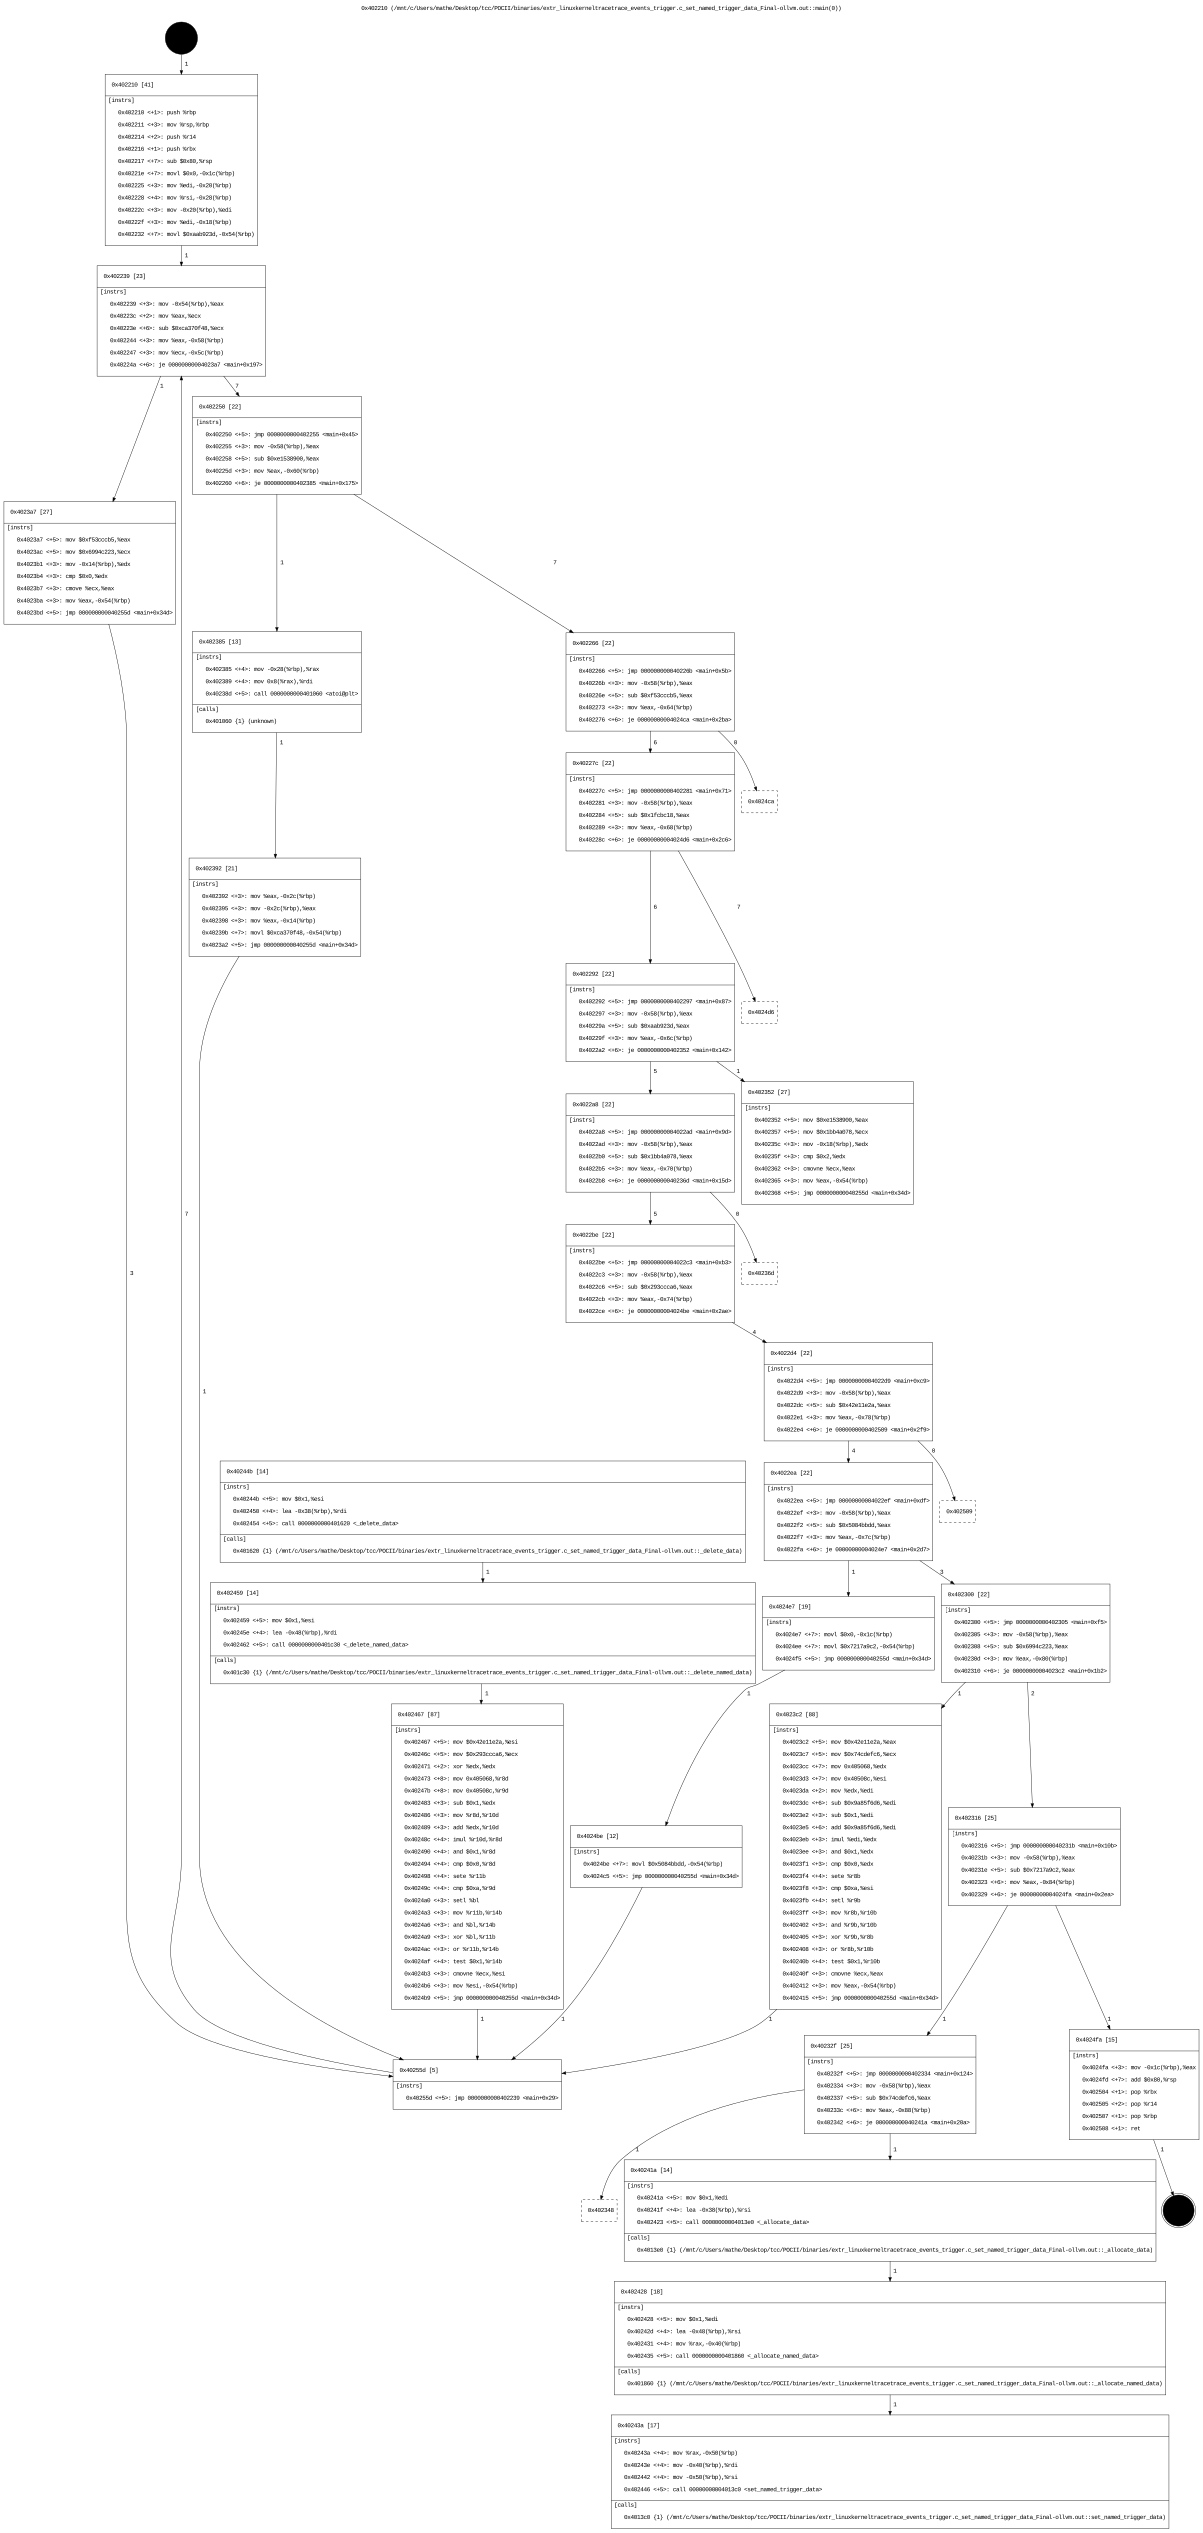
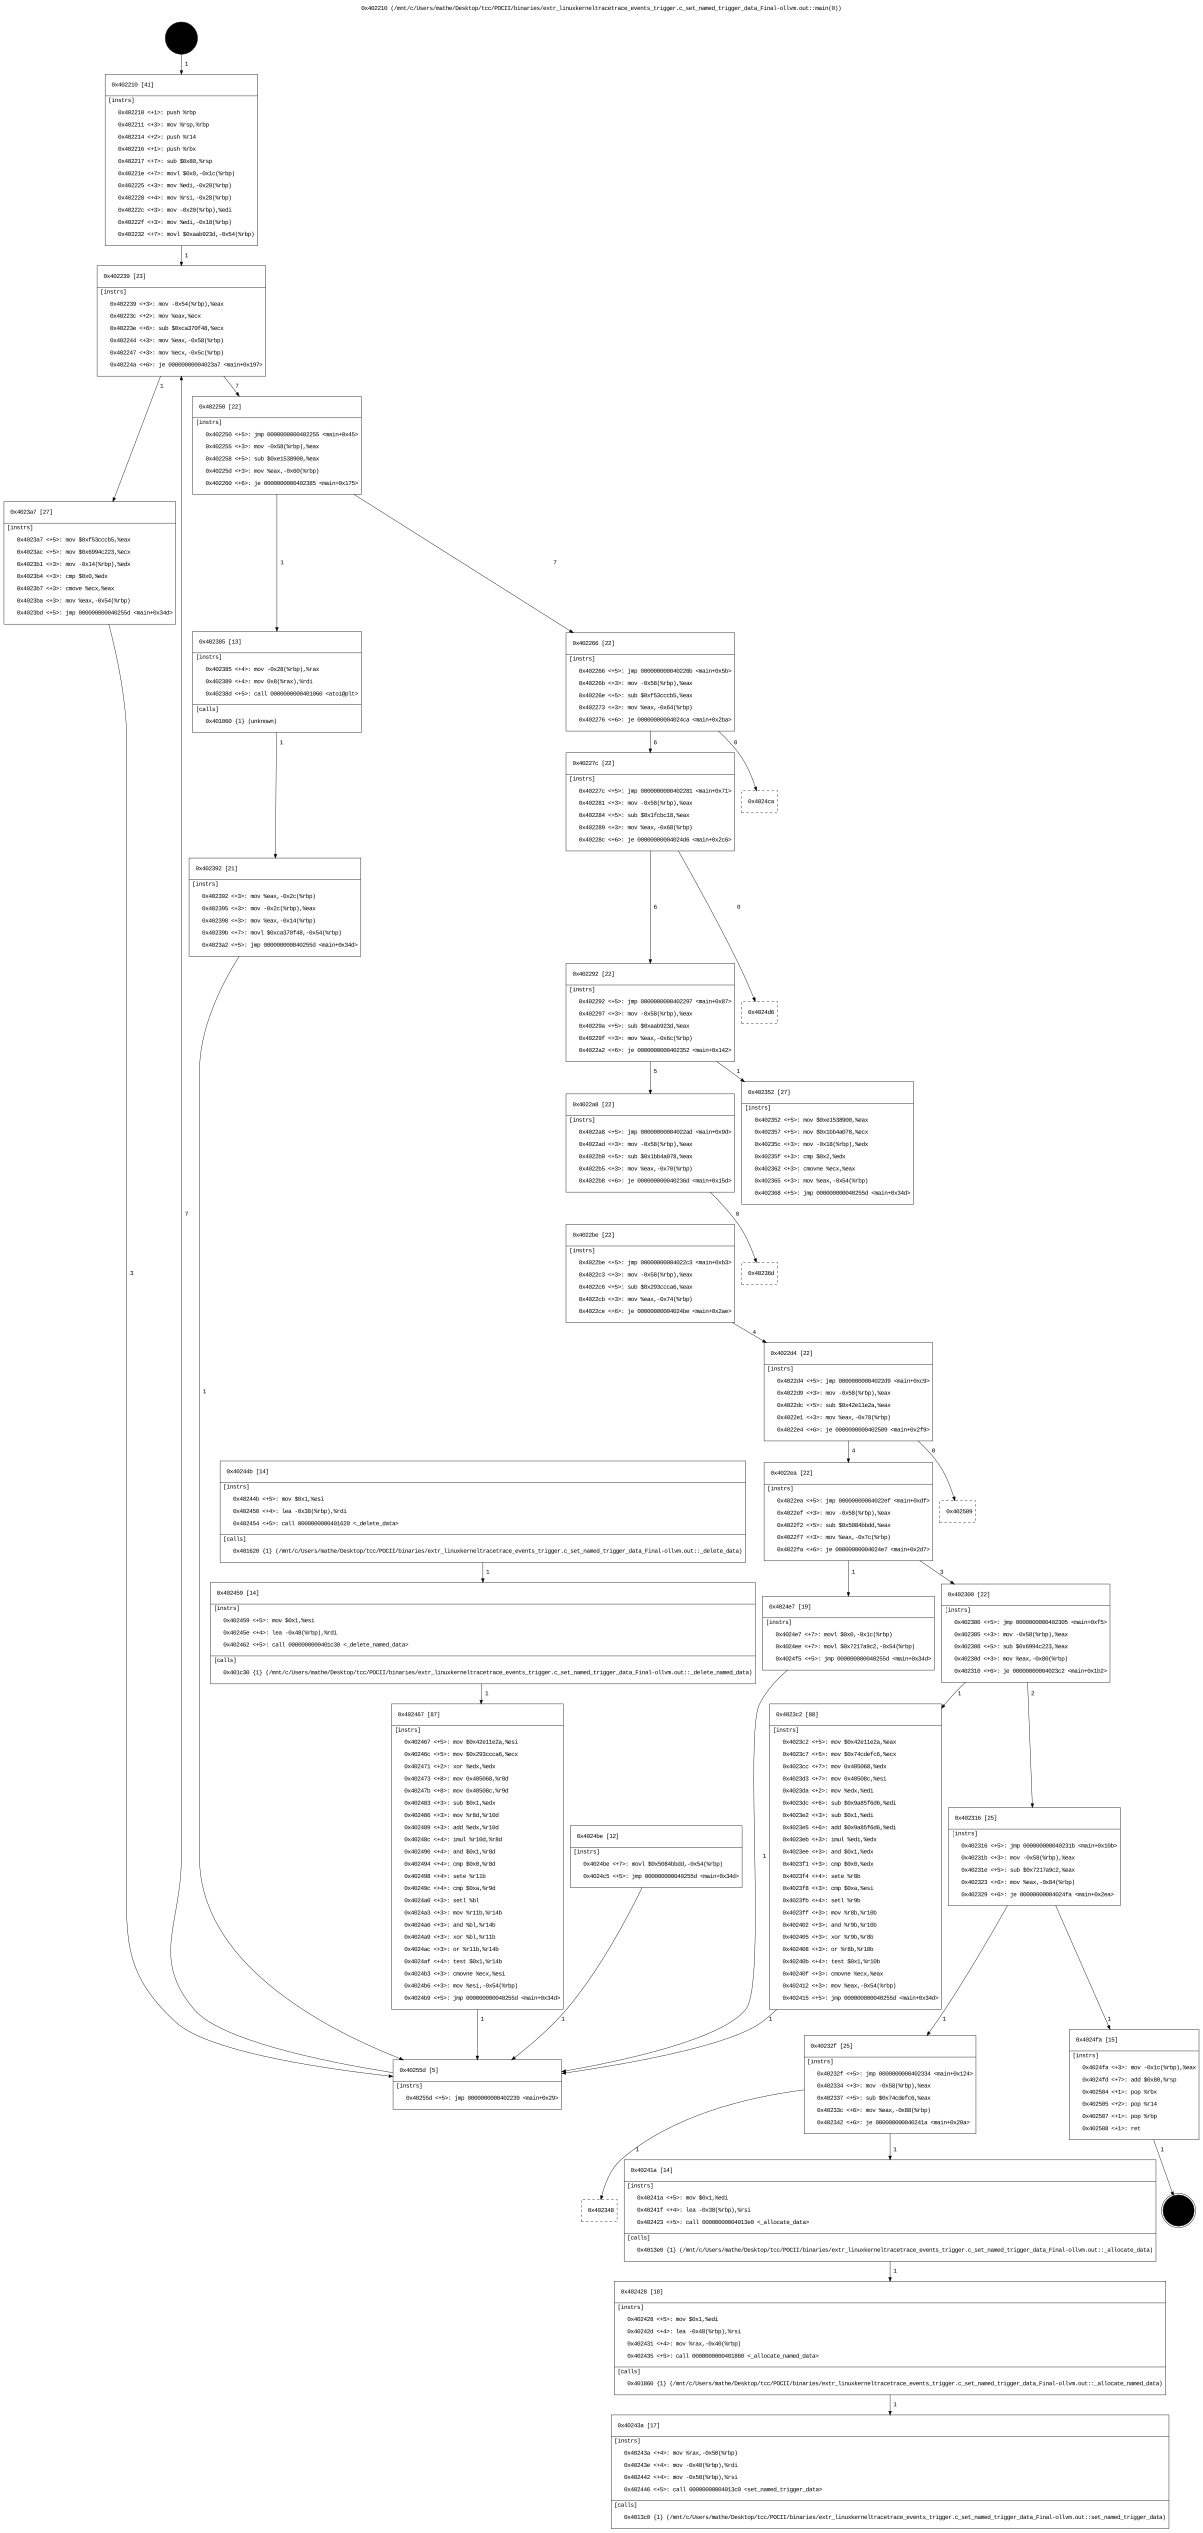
(737, 907) -> (737, 907)
(650, 1206) -> none
(710, 1732) -> (755, 1931)
